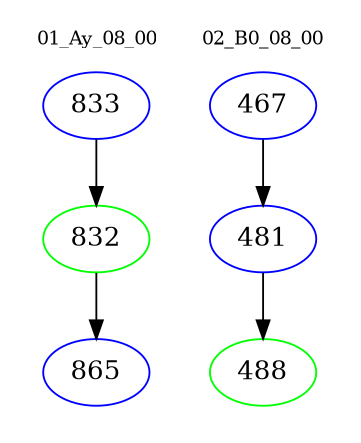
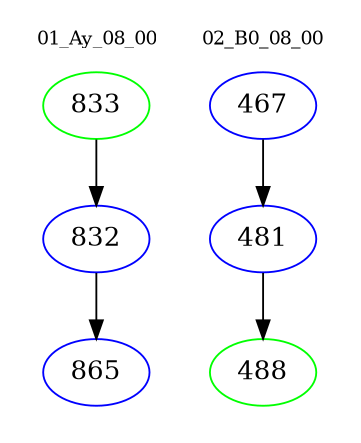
(96, 106) -> (96, 106)
(96, 239) -> (96, 239)
